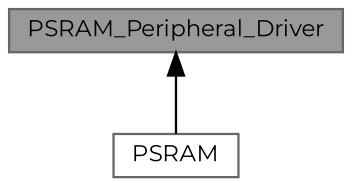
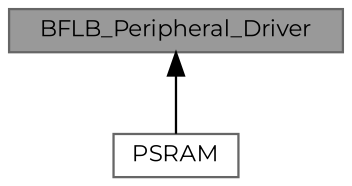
(176, 31) -> (176, 31)
